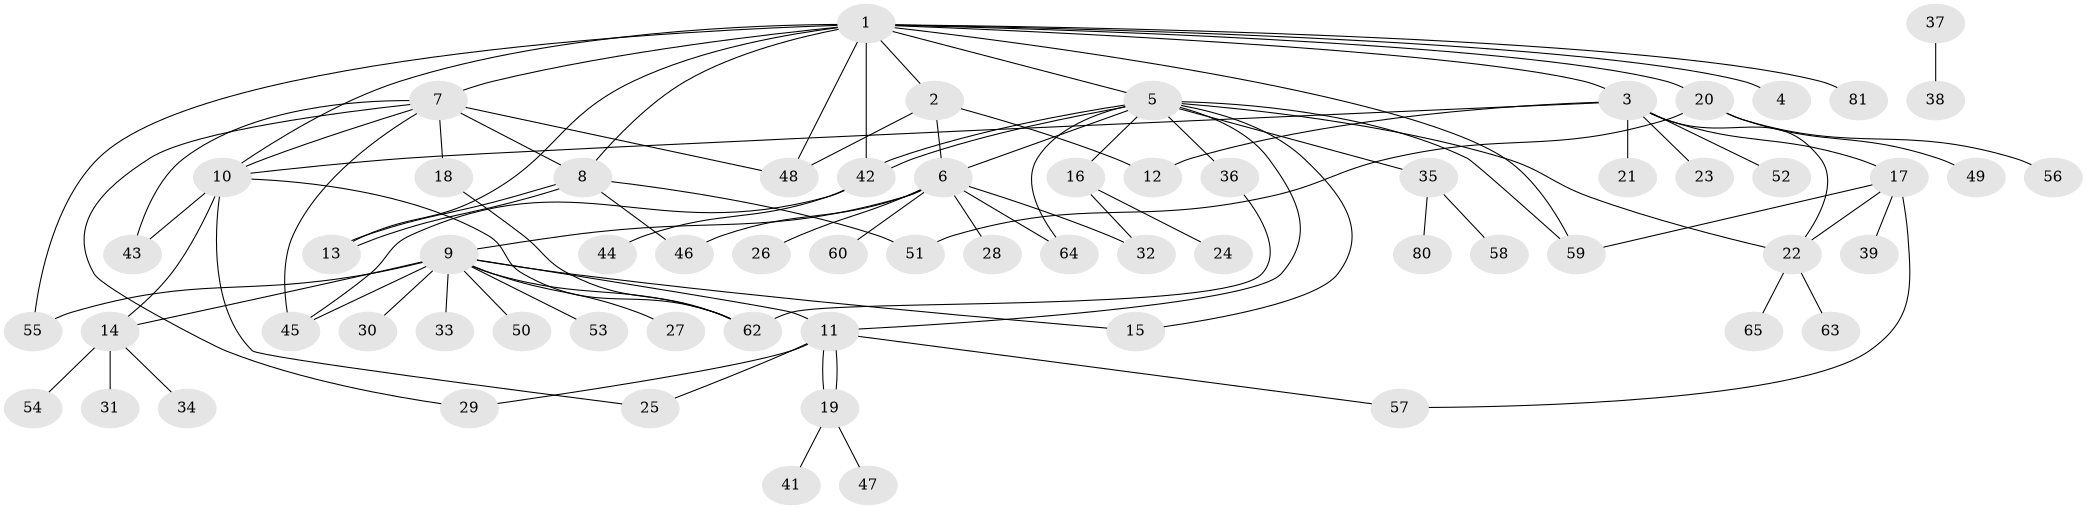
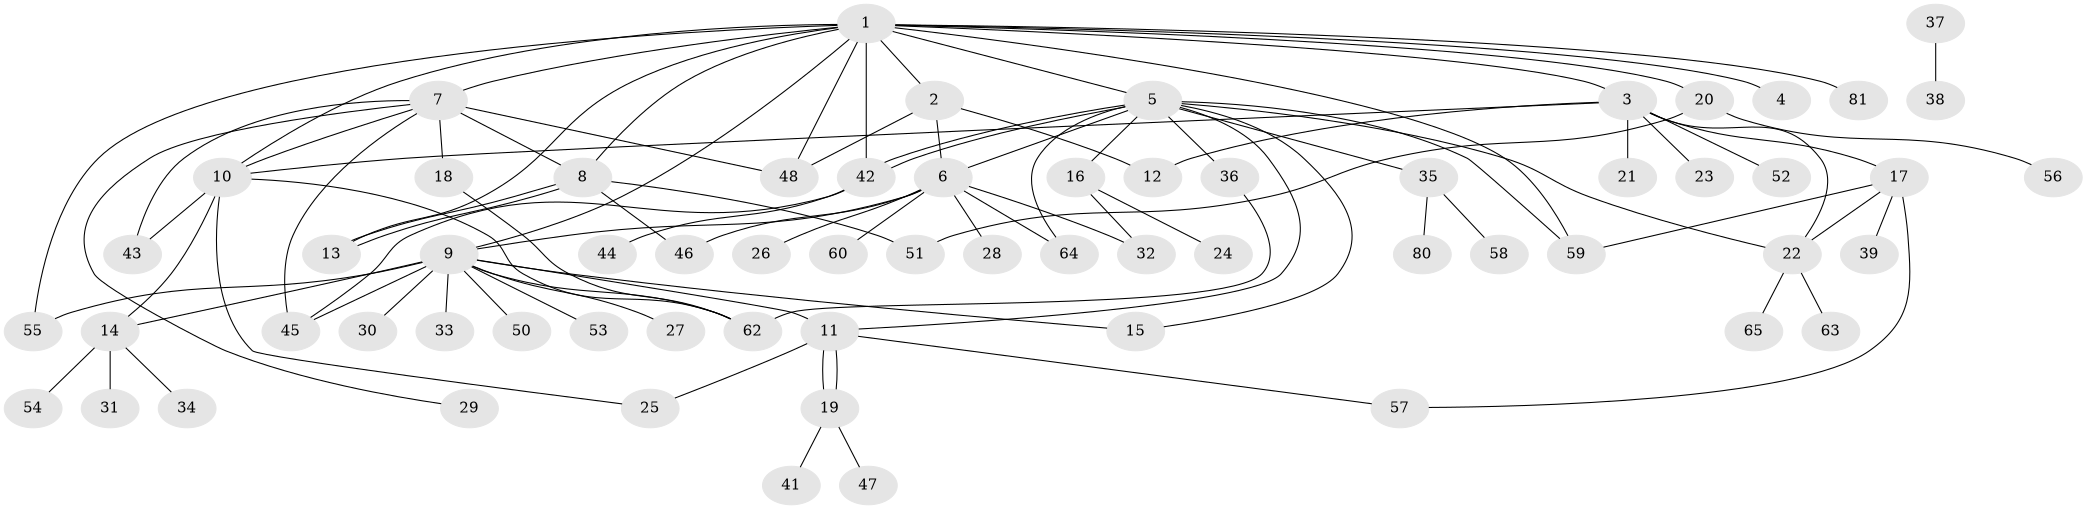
none -> (675, 166)
(1976, 178) -> none
(654, 379) -> none
